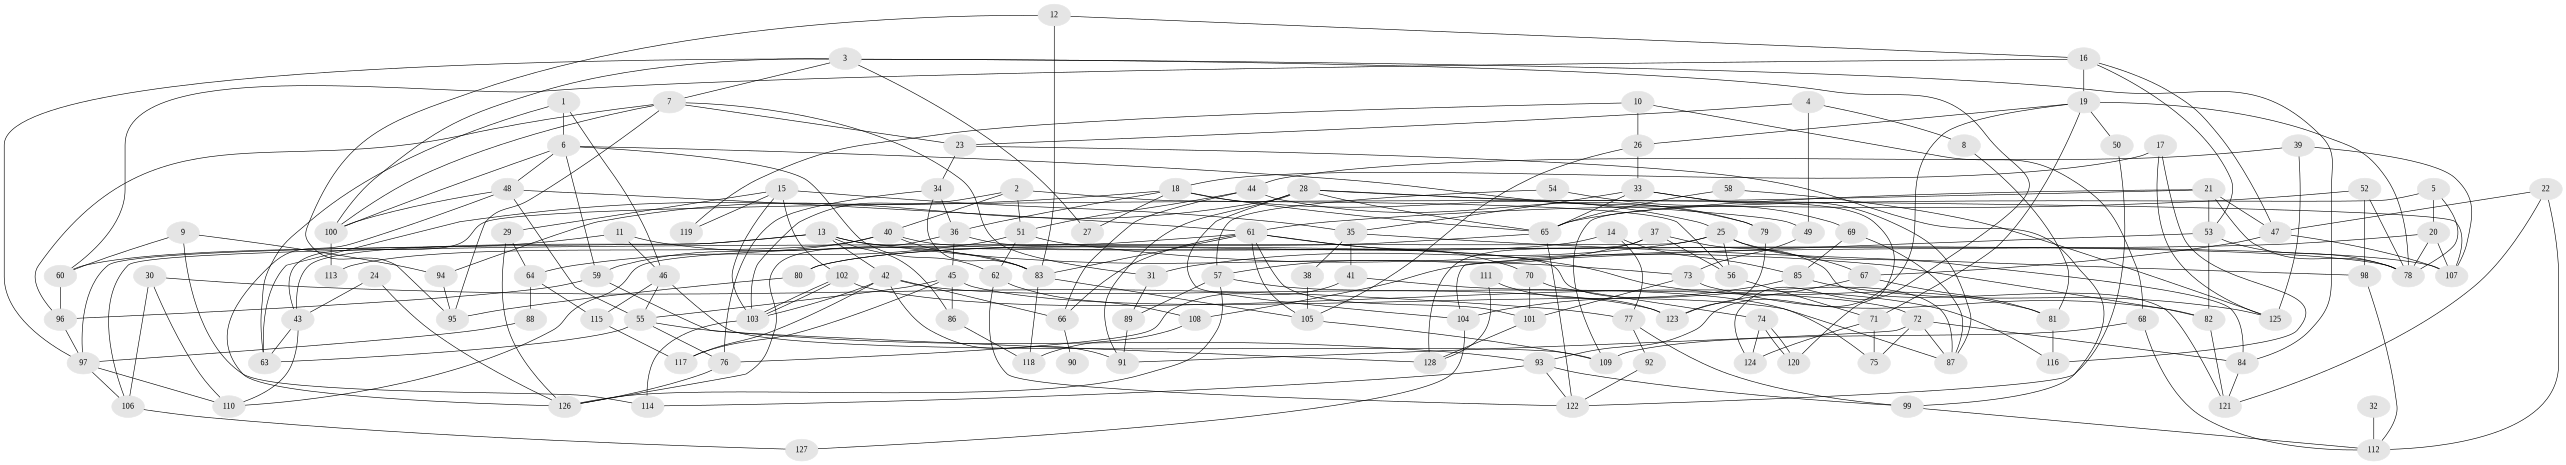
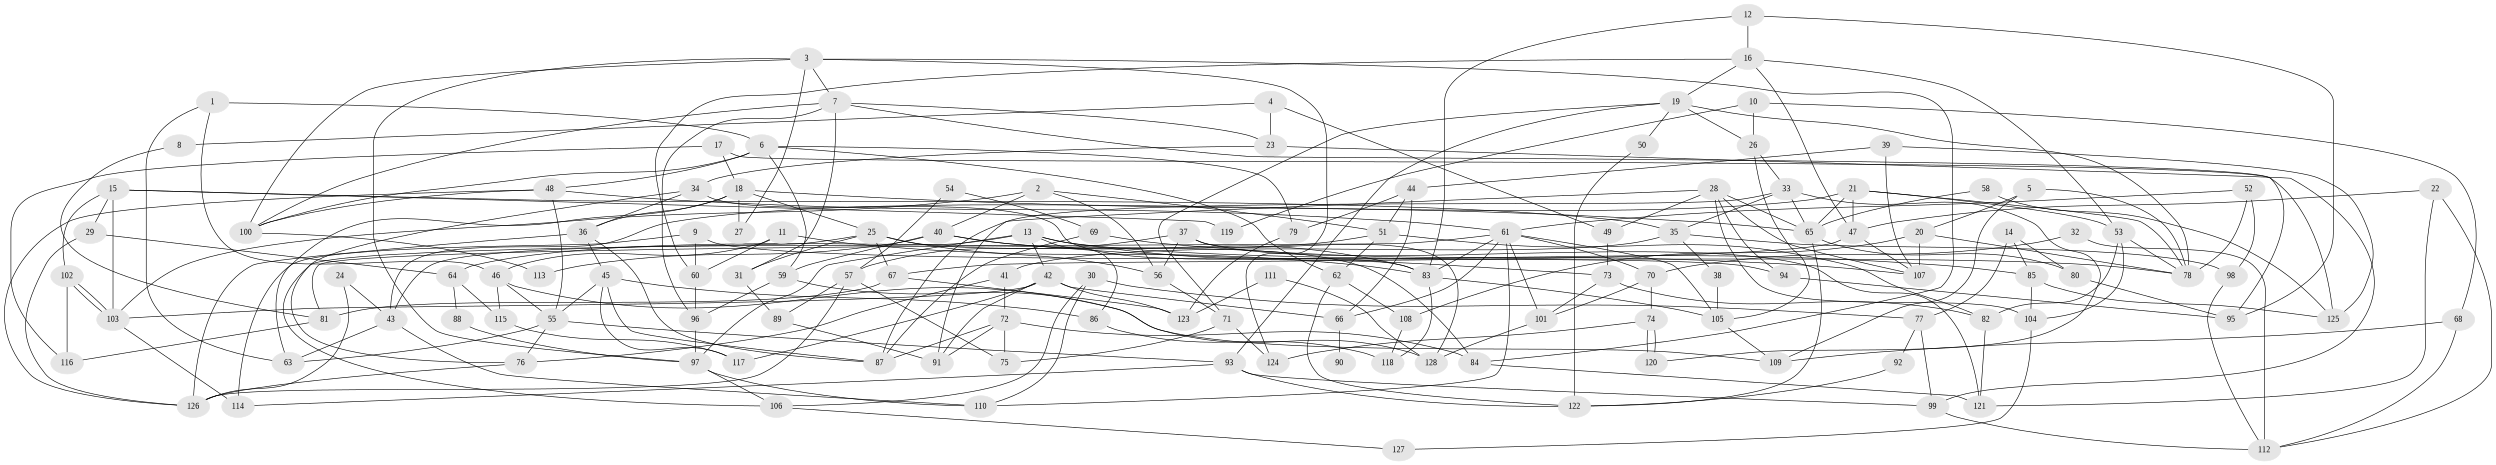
none -> (1853, 254)
